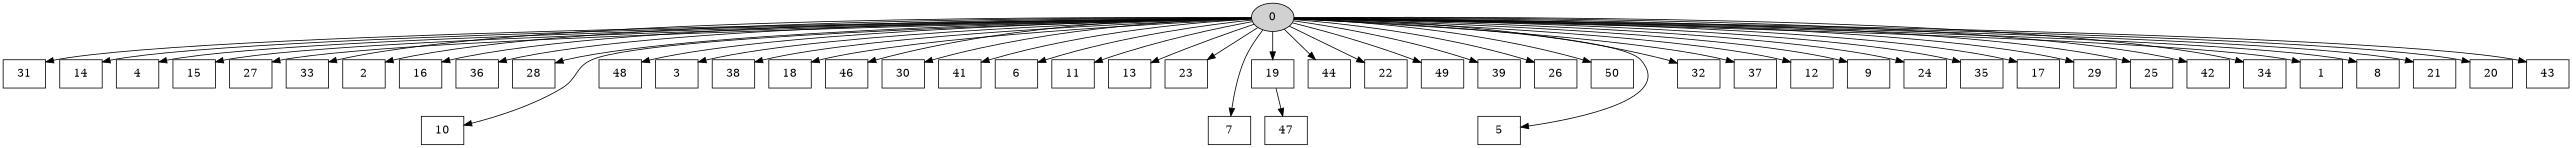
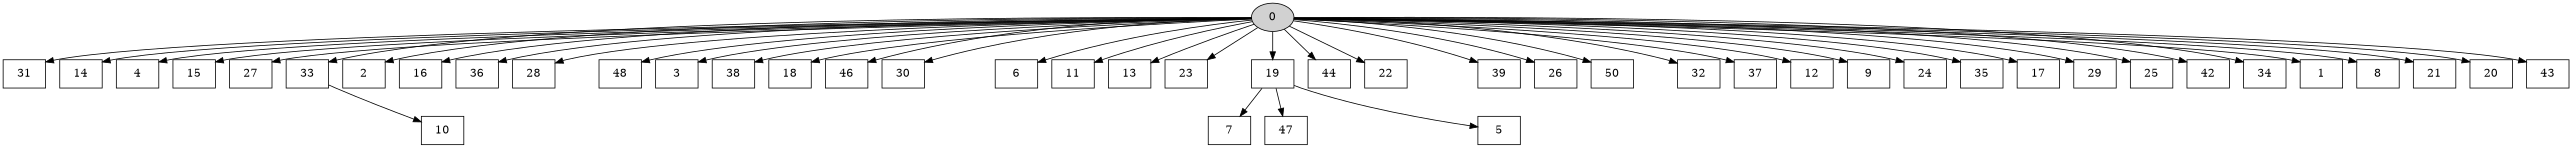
(851, 33) -> (371, 103)
(1642, 61) -> (1381, 110)
(1242, 67) -> (1254, 99)
(960, 74) -> none
(1443, 74) -> none
